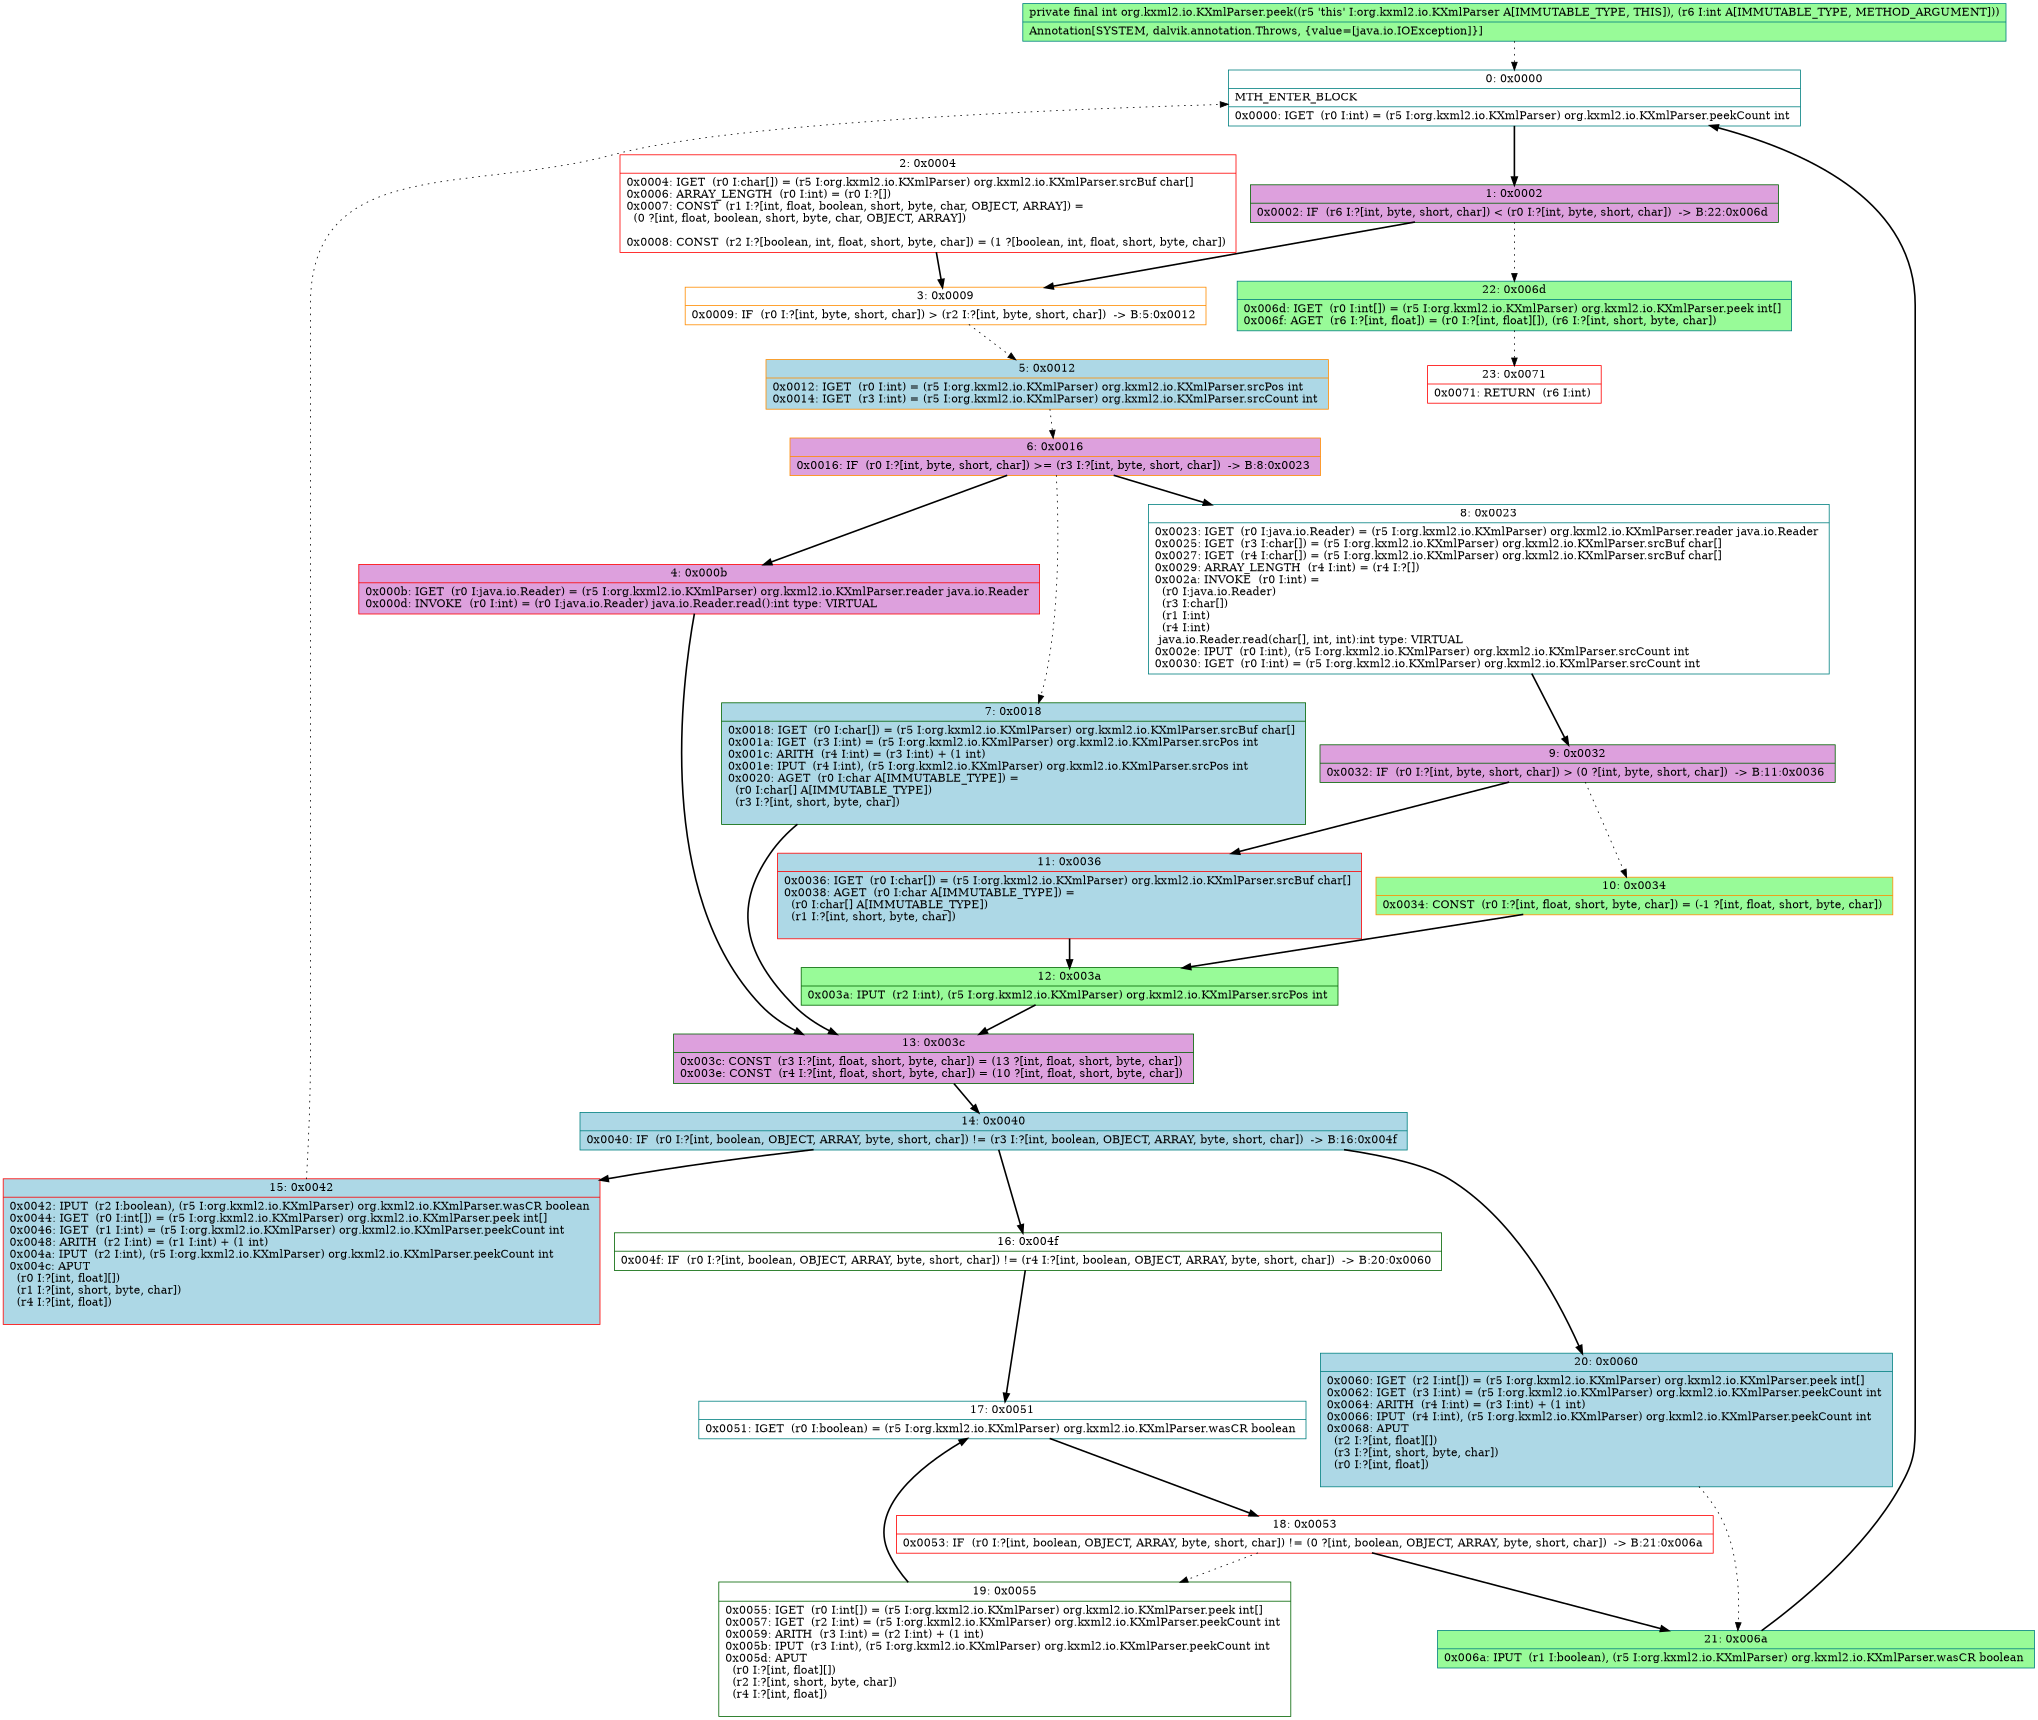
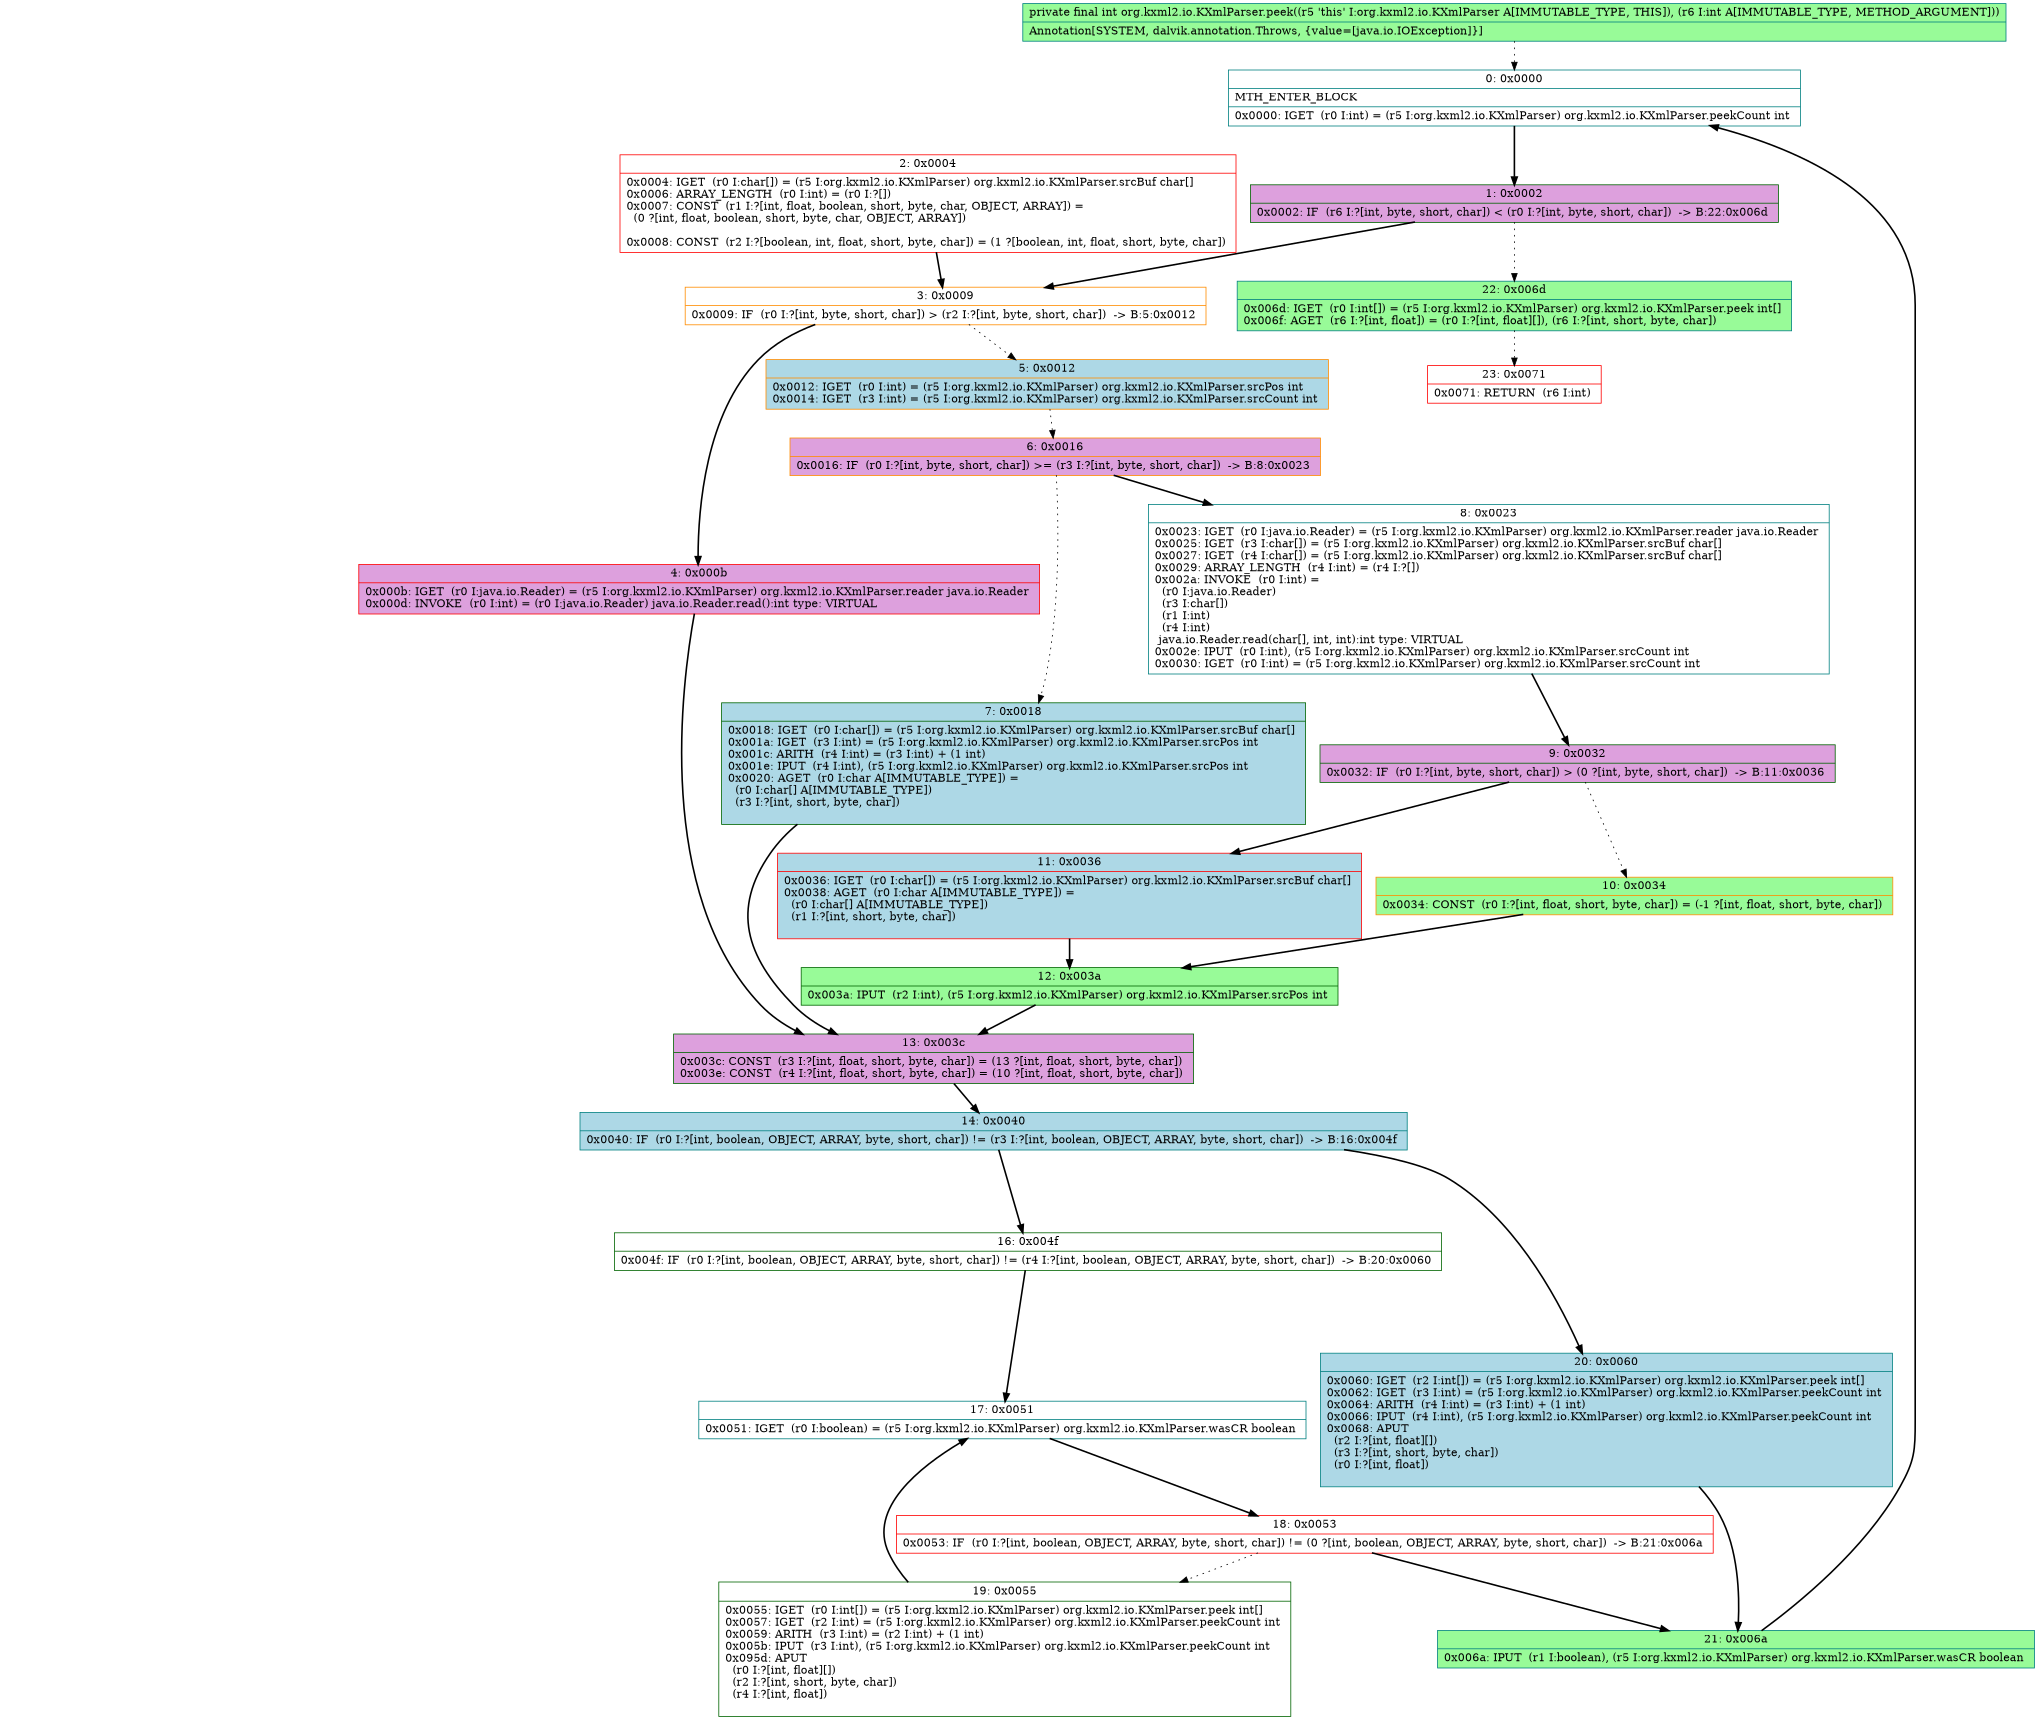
(889, 519) -> (721, 420)
(302, 1252) -> none
(1733, 1550) -> (1733, 1550)
(770, 1658) -> (770, 1658)
